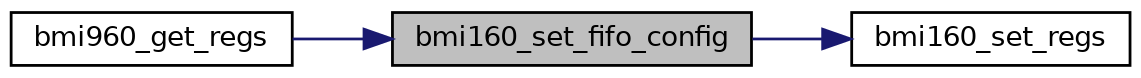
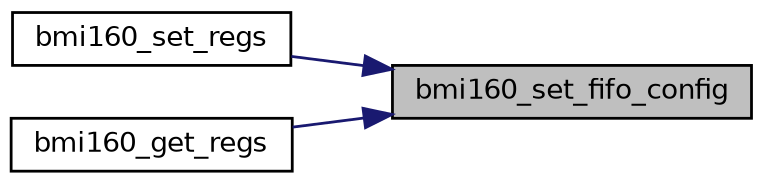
(152, 39) -> (152, 145)
(787, 39) -> (328, 61)
